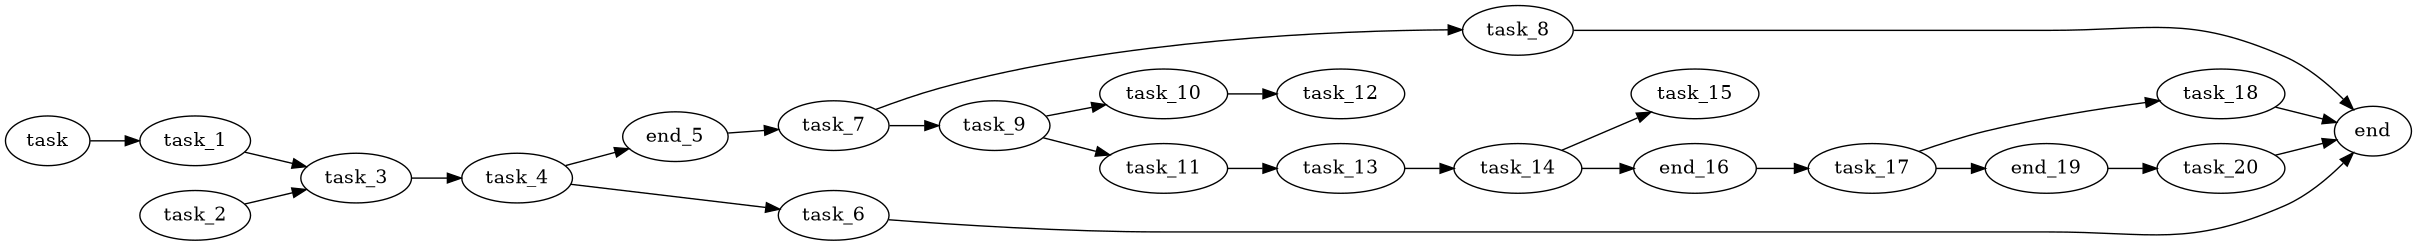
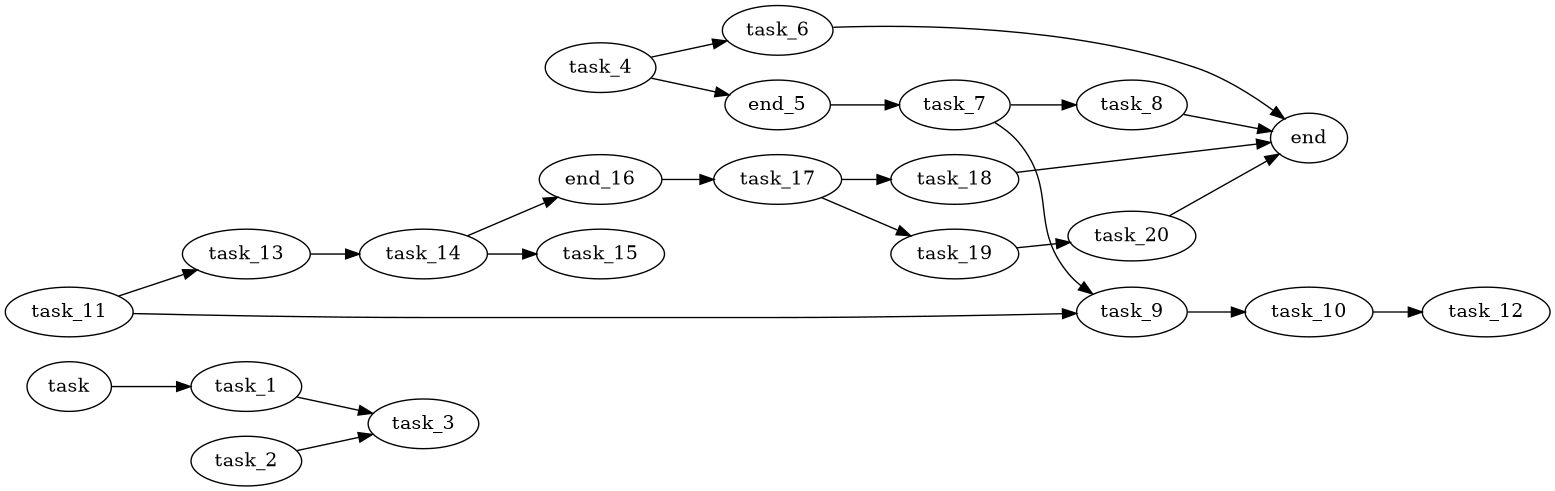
(1070, 145) -> (598, 318)
(2047, 168) -> (955, 254)
(430, 178) -> none
